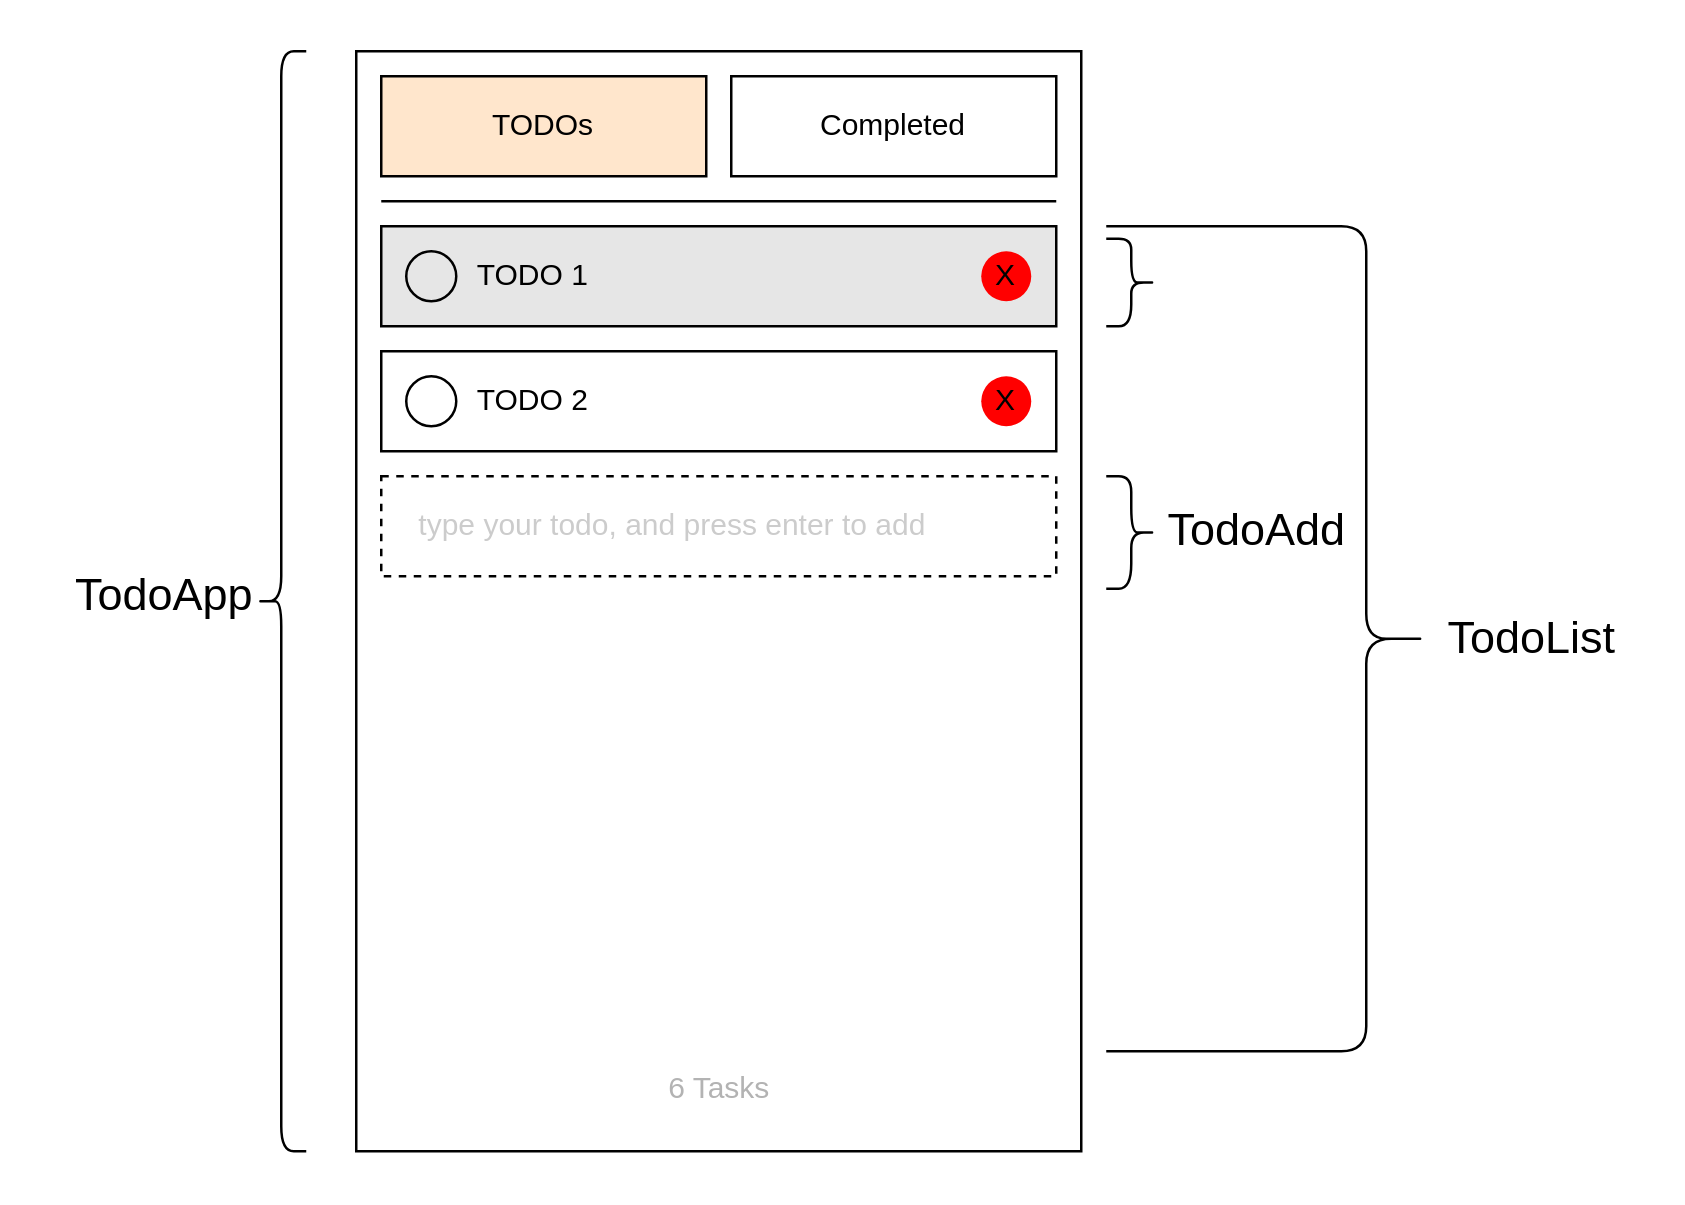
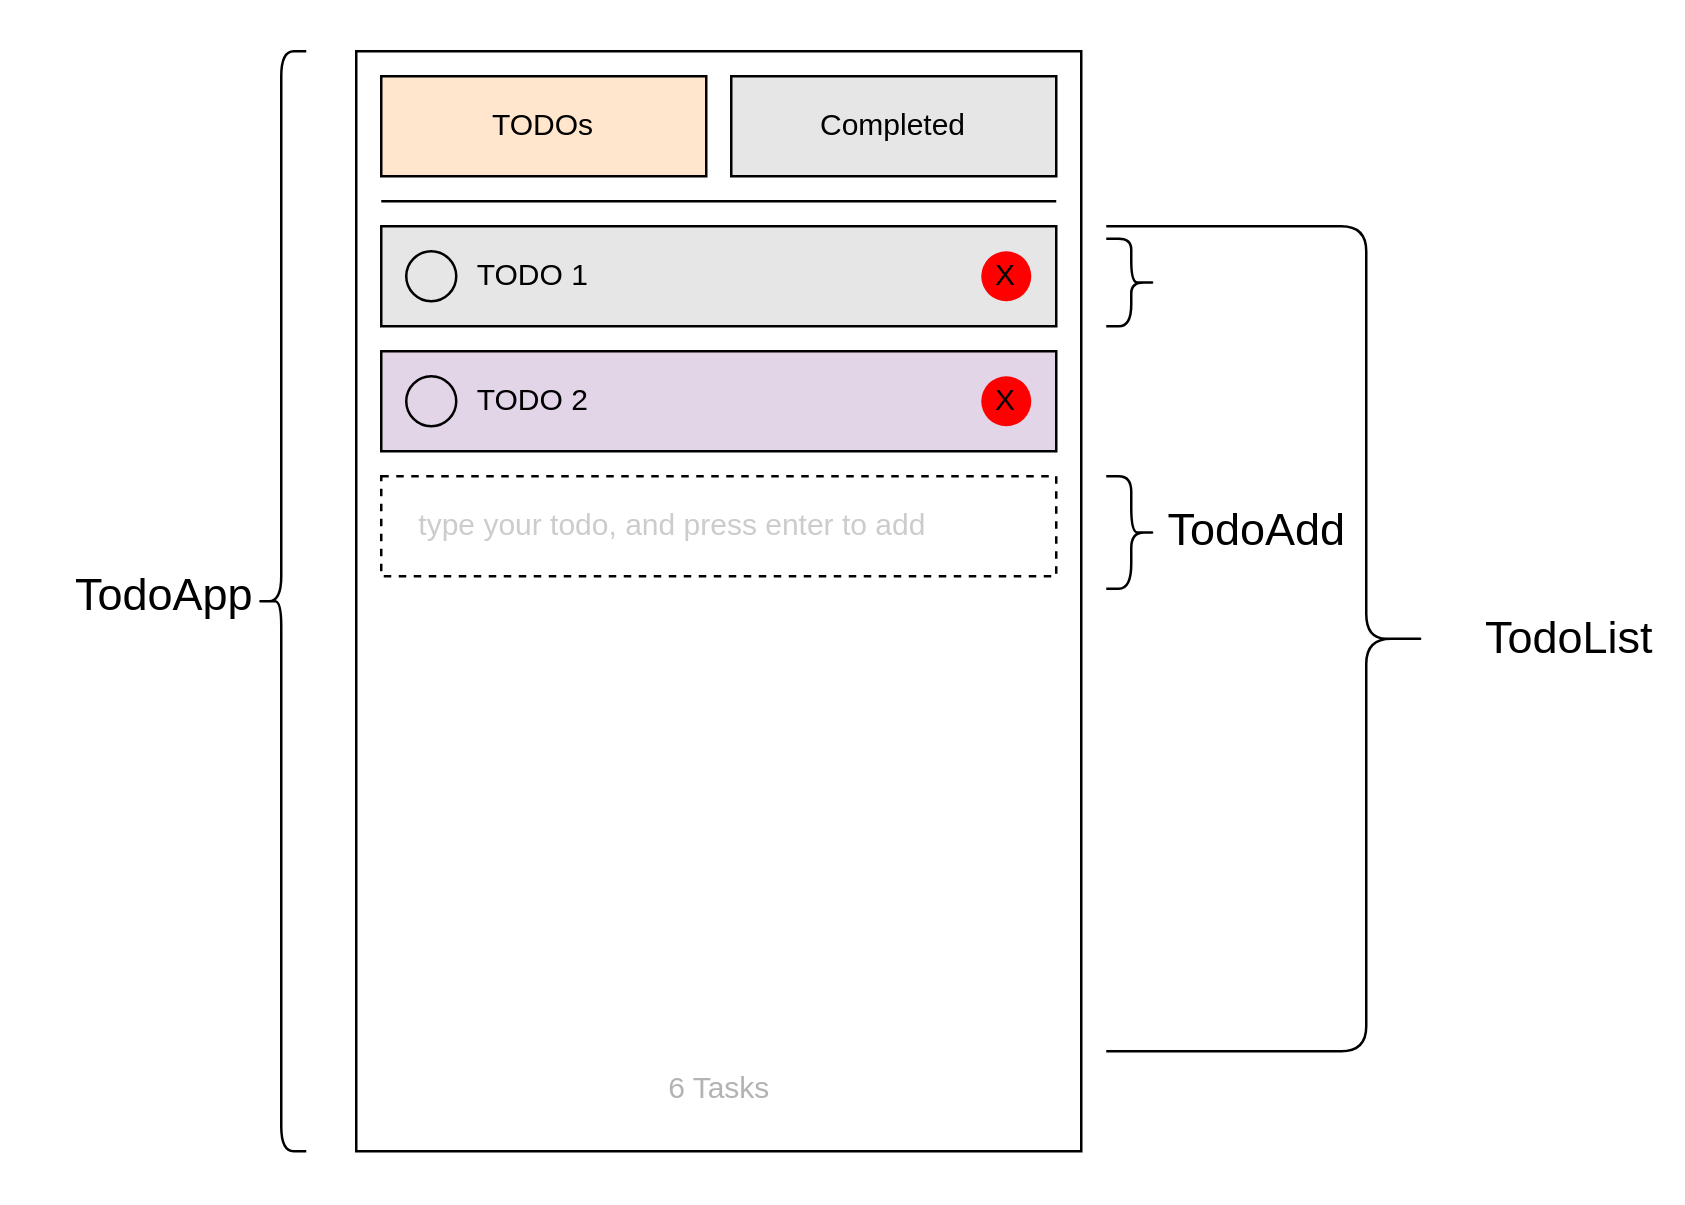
(894, 126) -> (894, 126)
(719, 401) -> (719, 401)
(1531, 639) -> (1569, 639)
